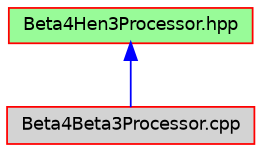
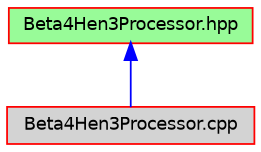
(131, 125) -> (131, 125)
